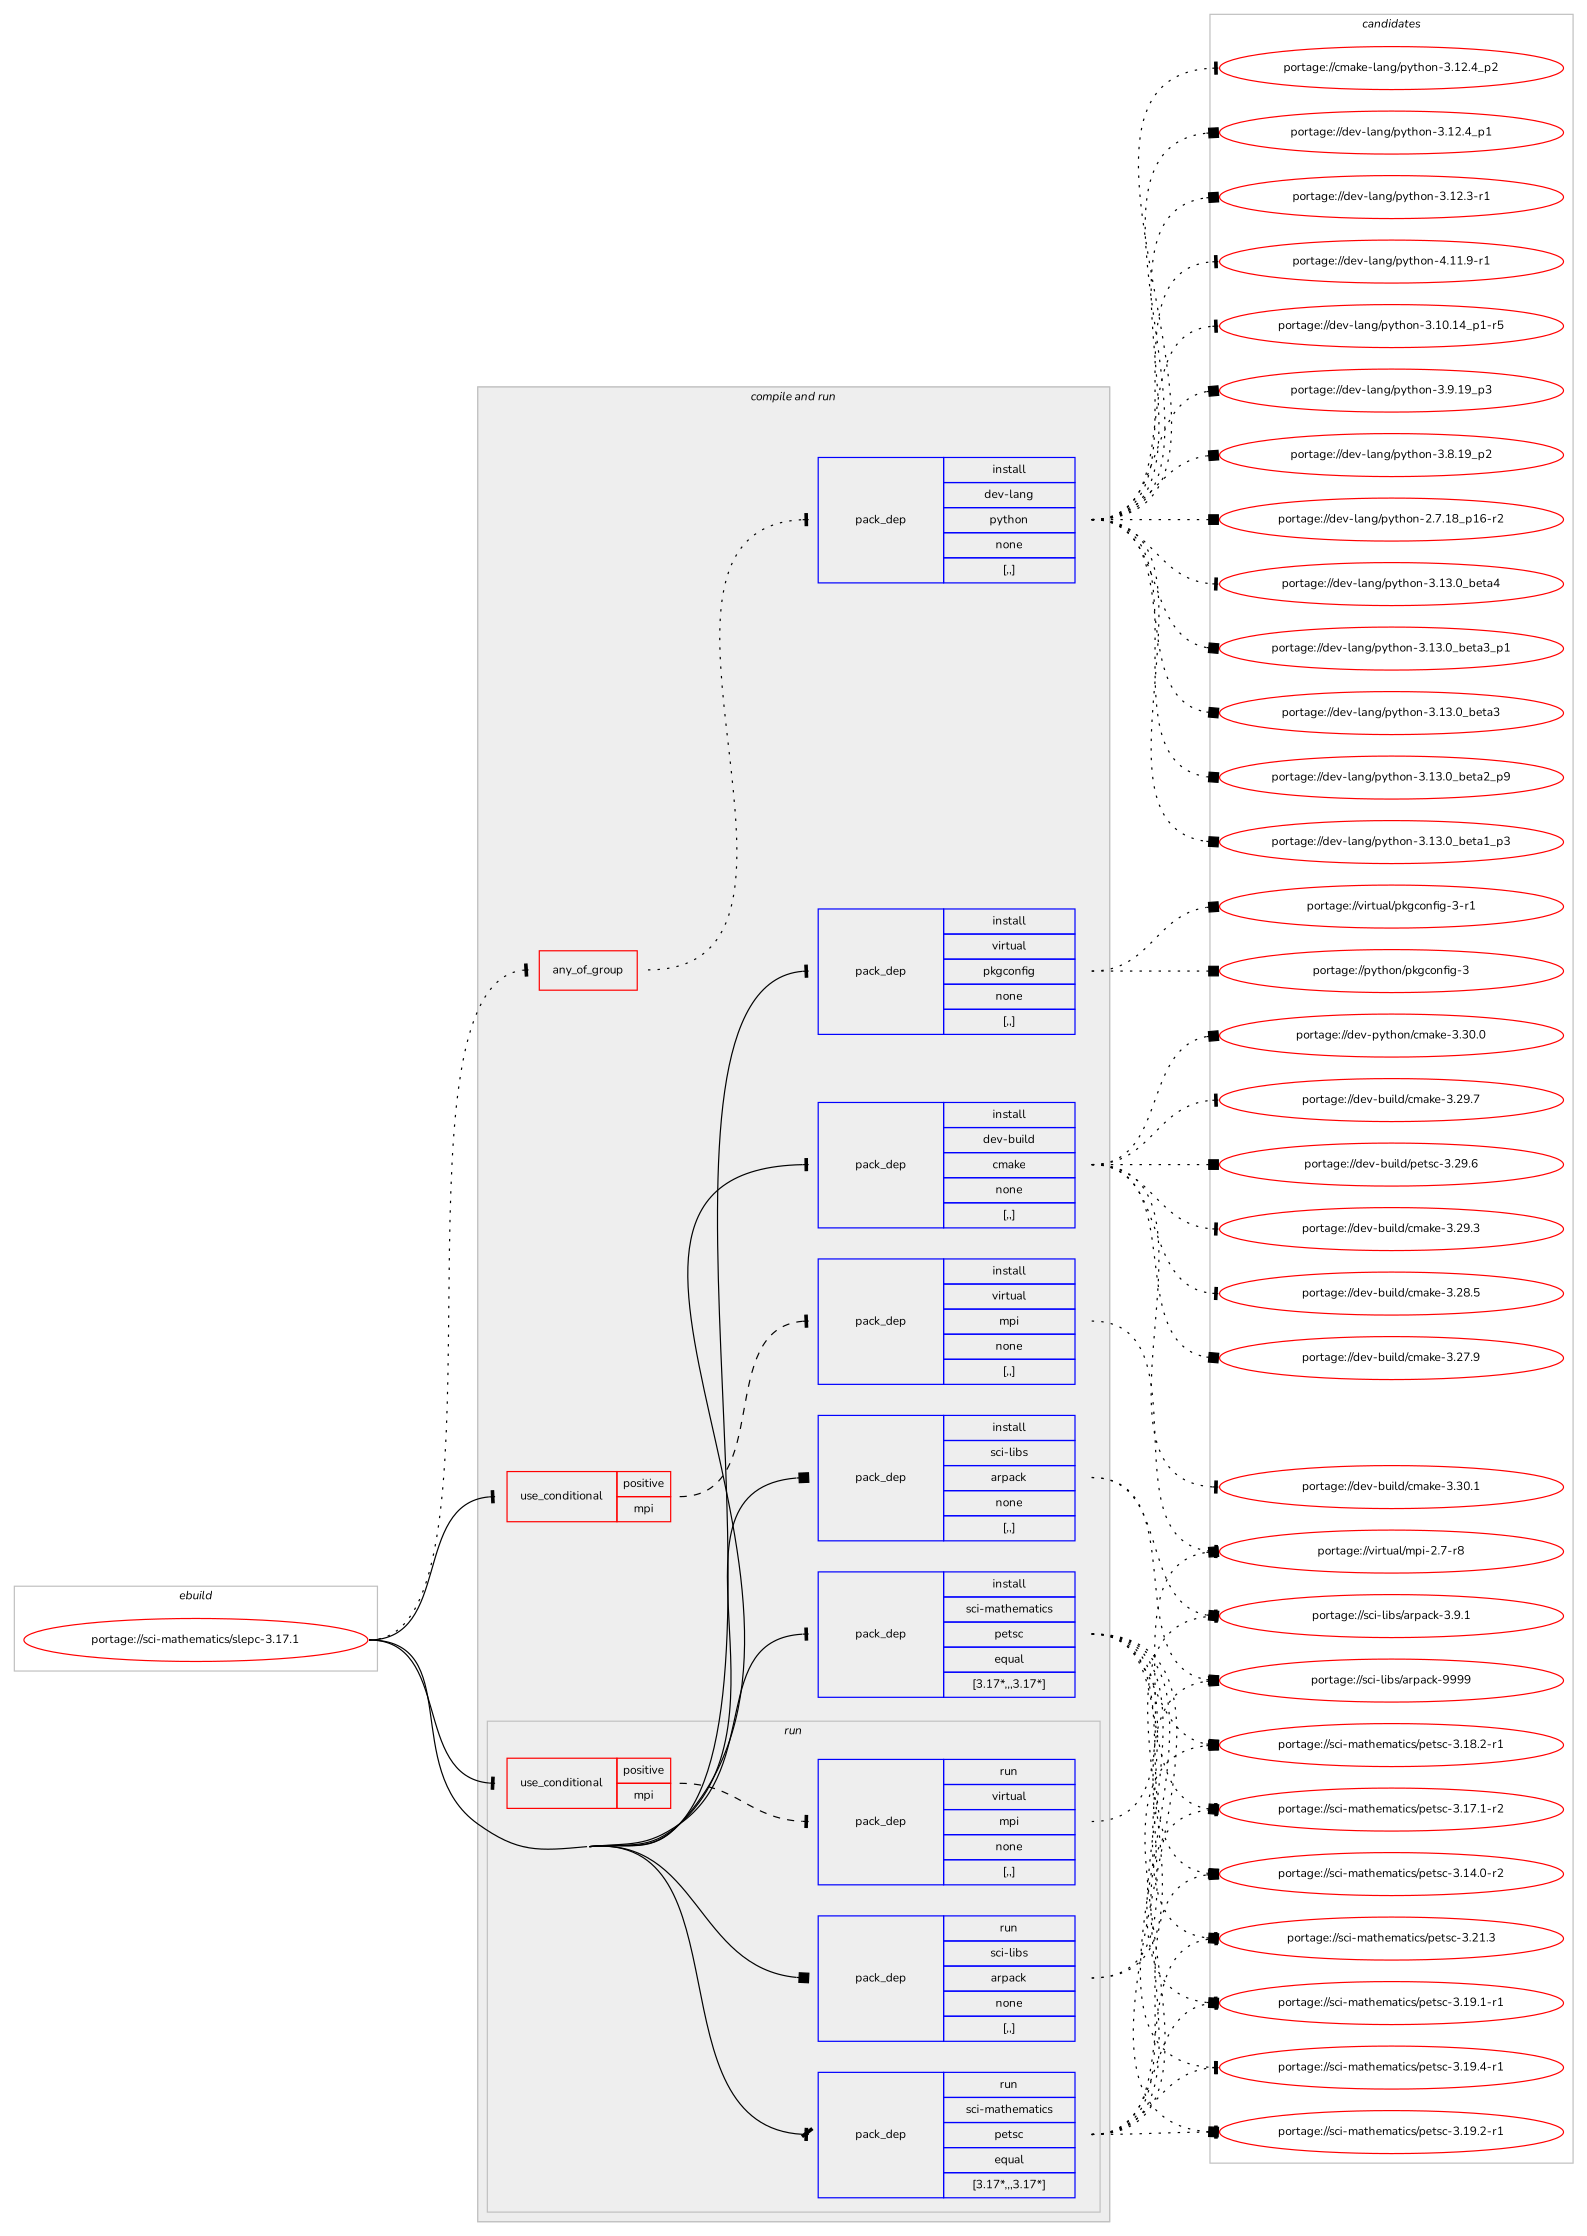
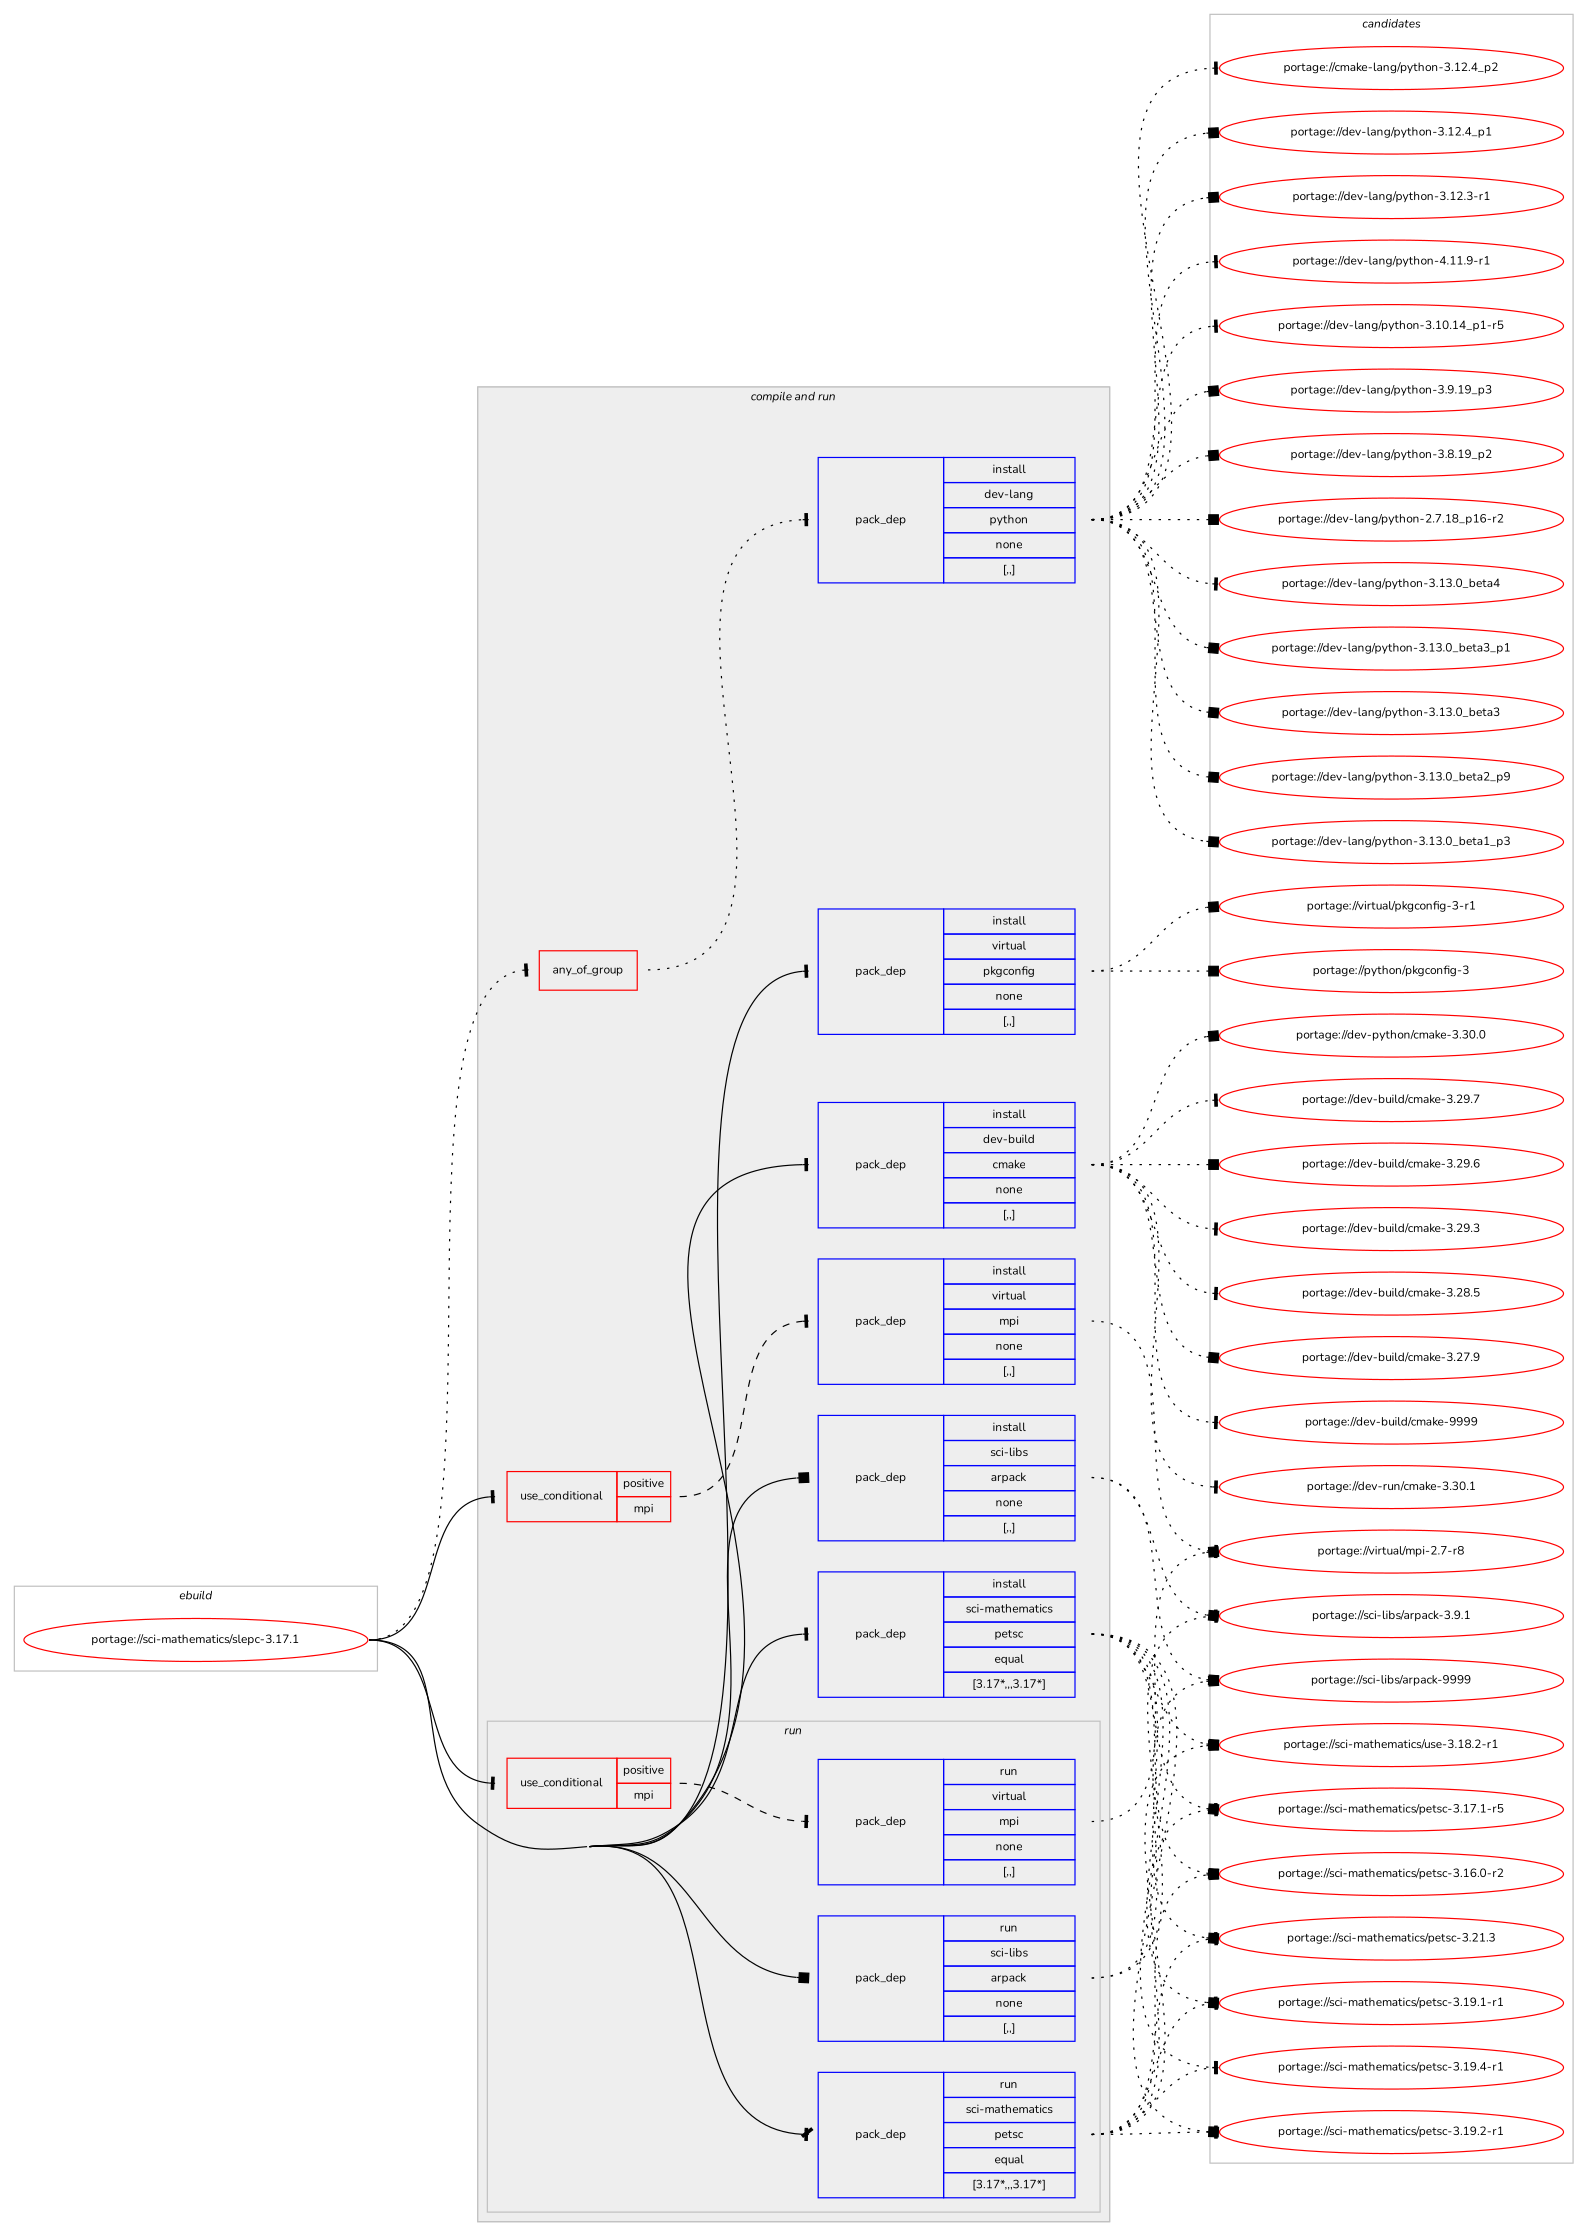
(1392, 1165) -> (1392, 1165)
none -> (1392, 1423)
(1392, 1487) -> (1392, 1487)
(1392, 1745) -> (1392, 1745)
(1392, 1810) -> (1392, 1810)
(1392, 1874) -> (1392, 1874)
